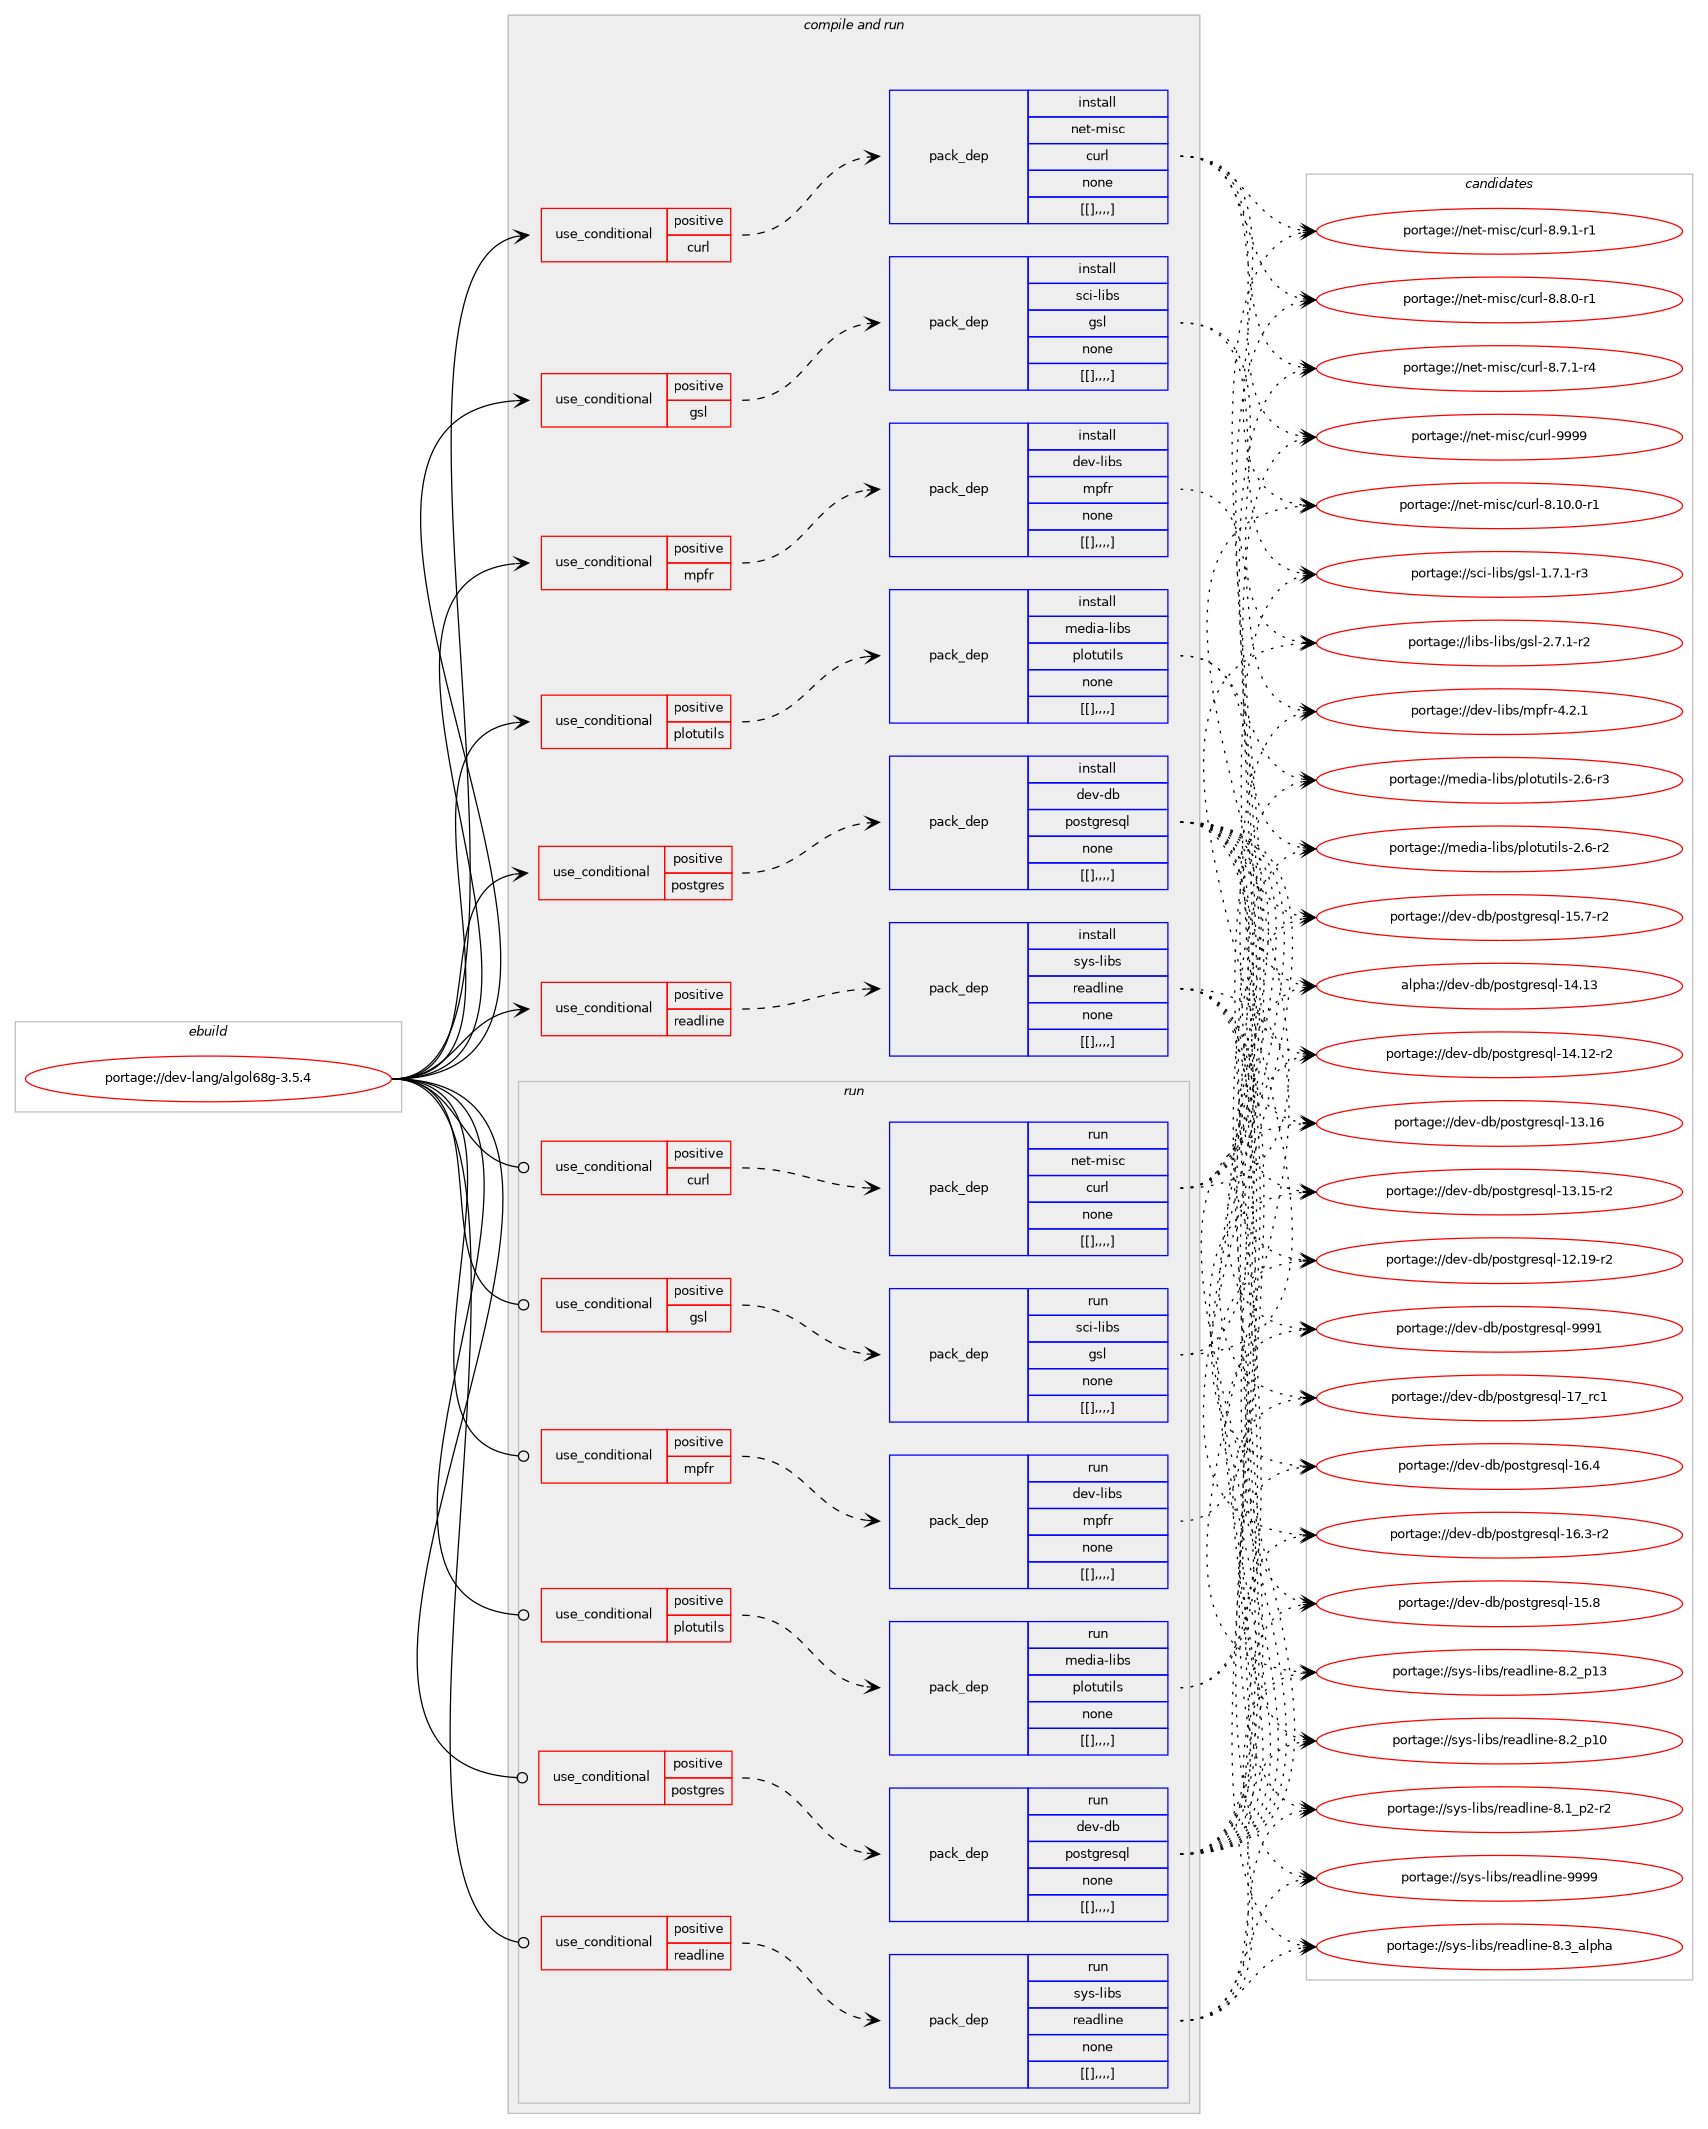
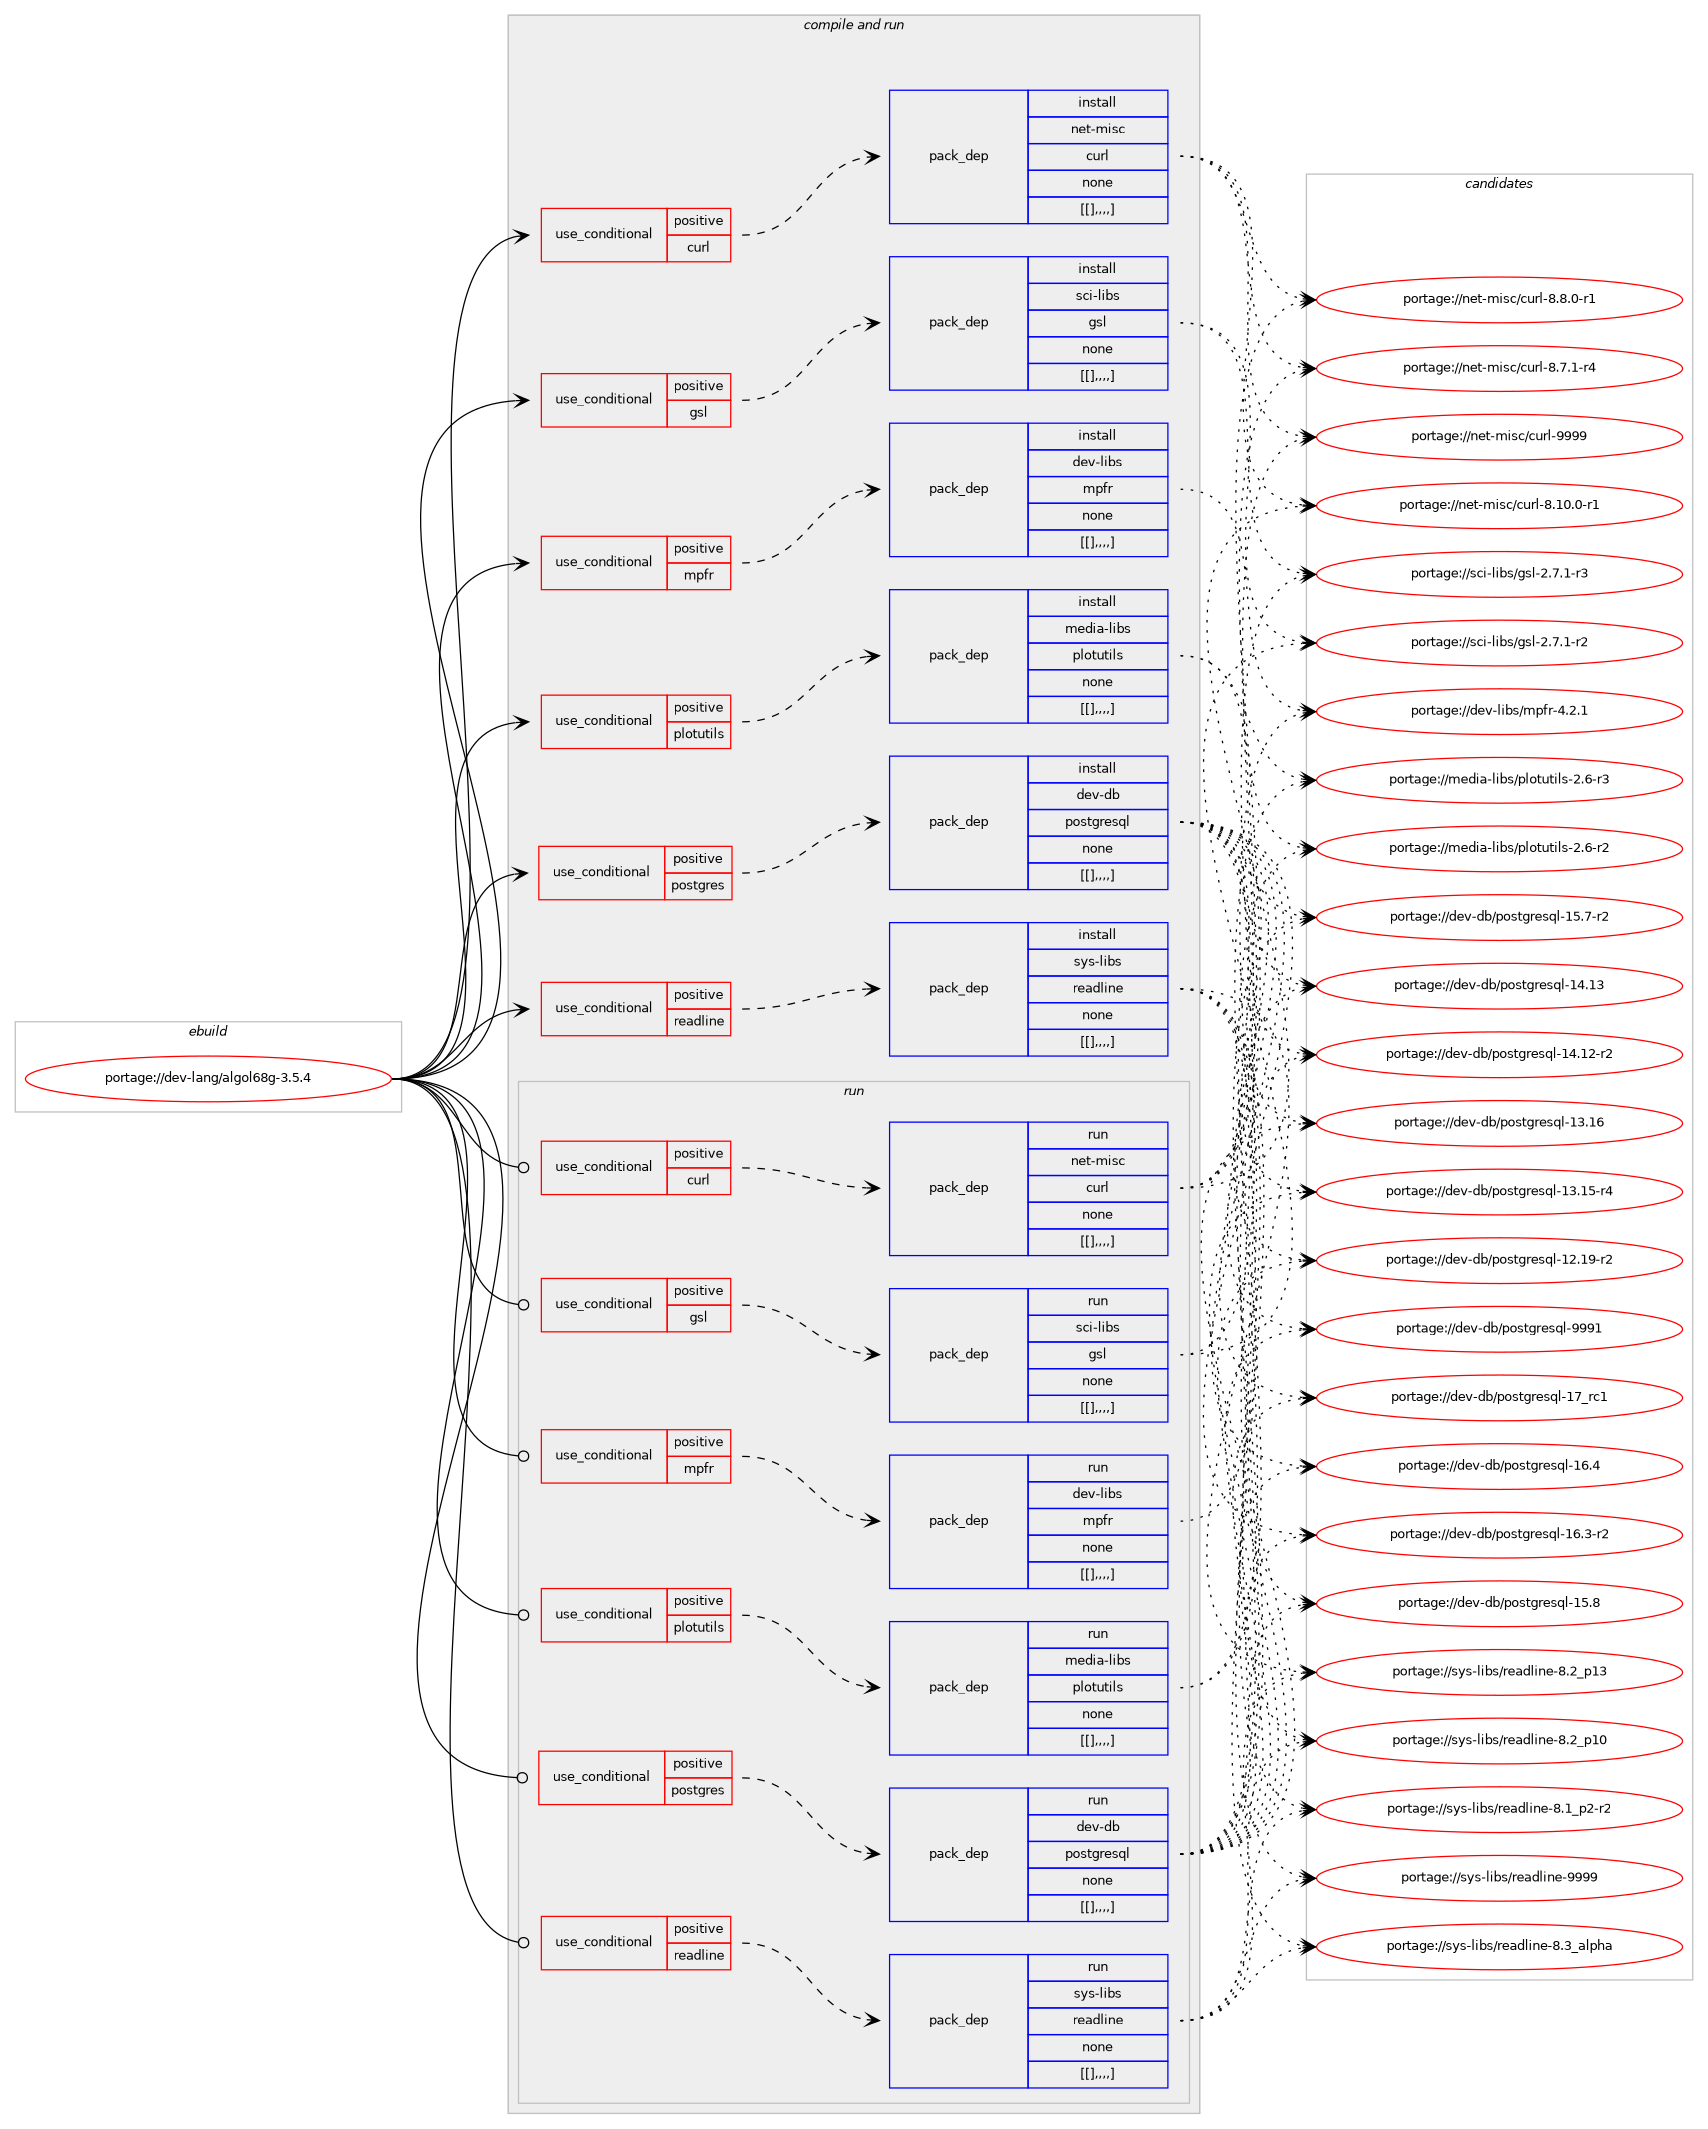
(1500, 231) -> none
(1500, 574) -> (1500, 574)
(1500, 643) -> (1500, 643)
(1500, 986) -> (1500, 986)
(1500, 1192) -> (1500, 1192)
